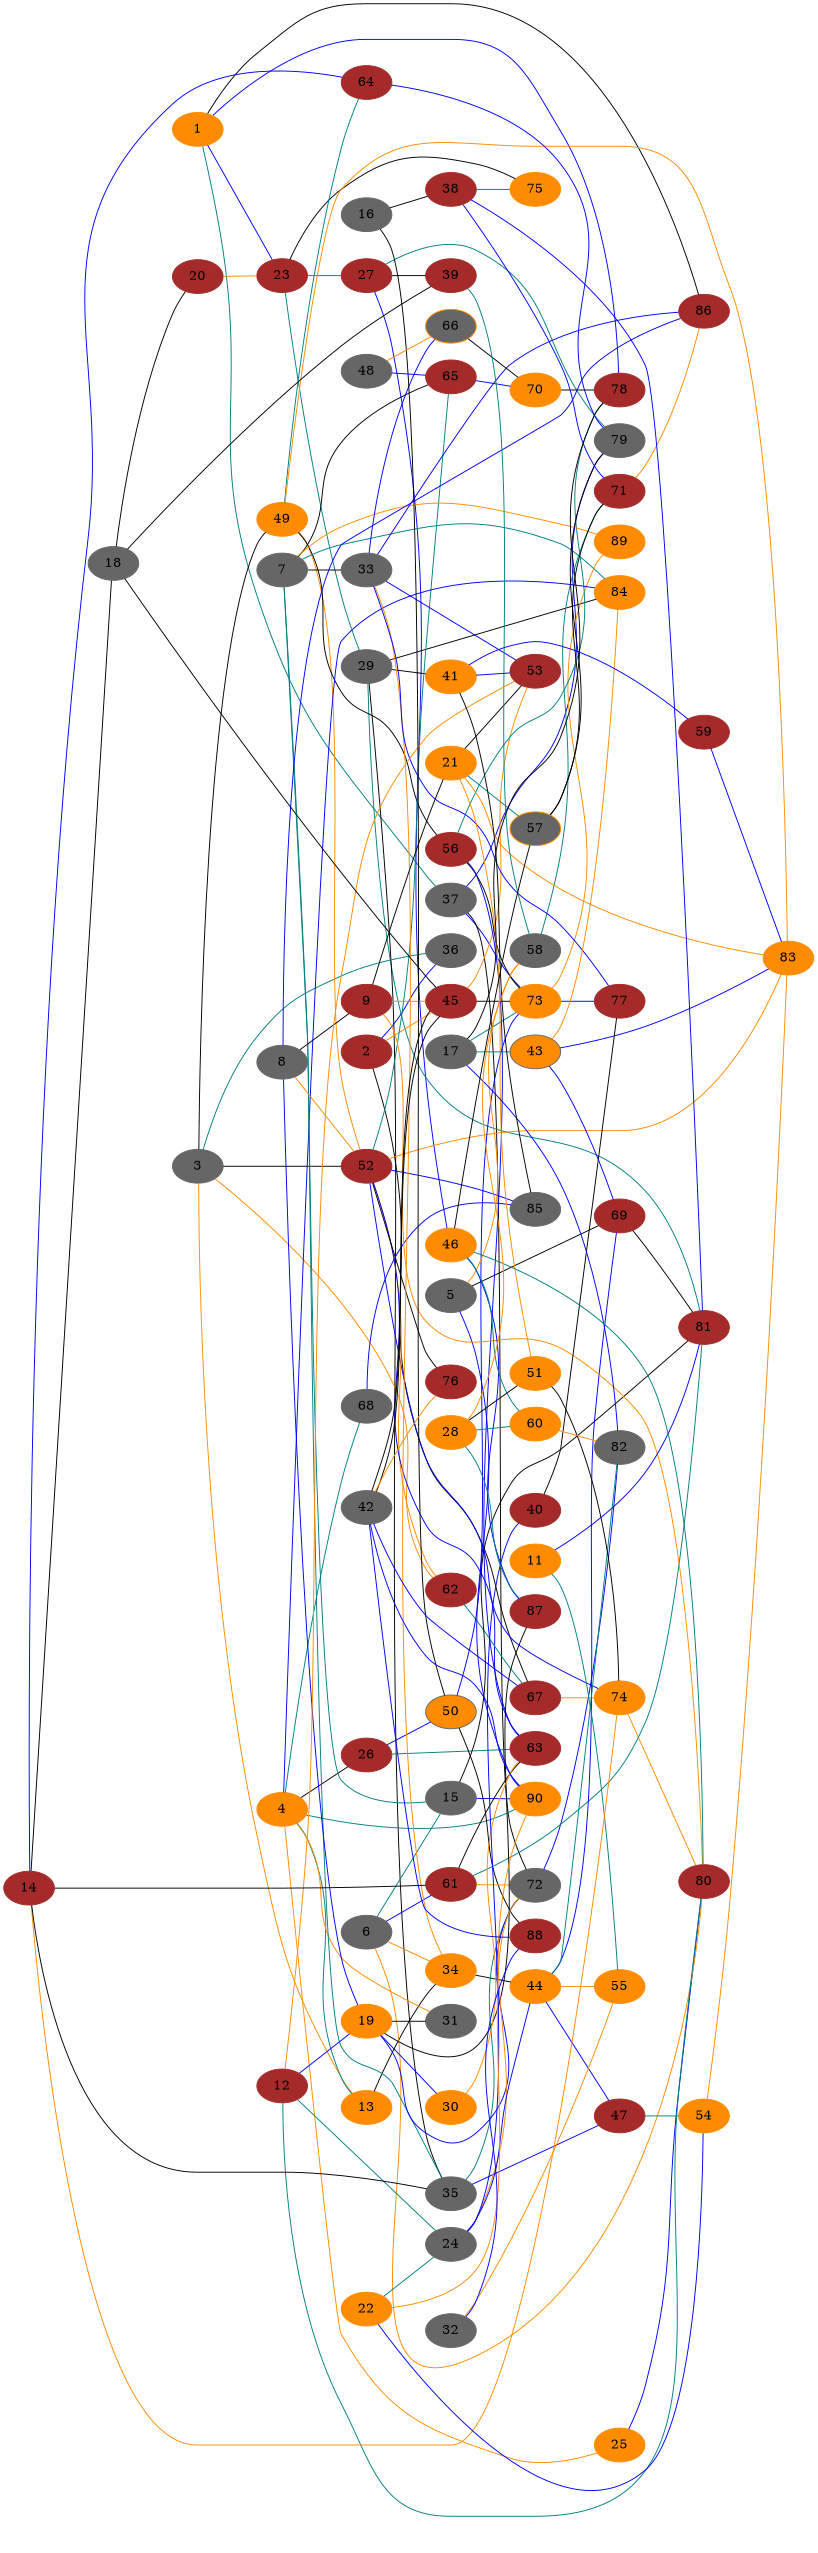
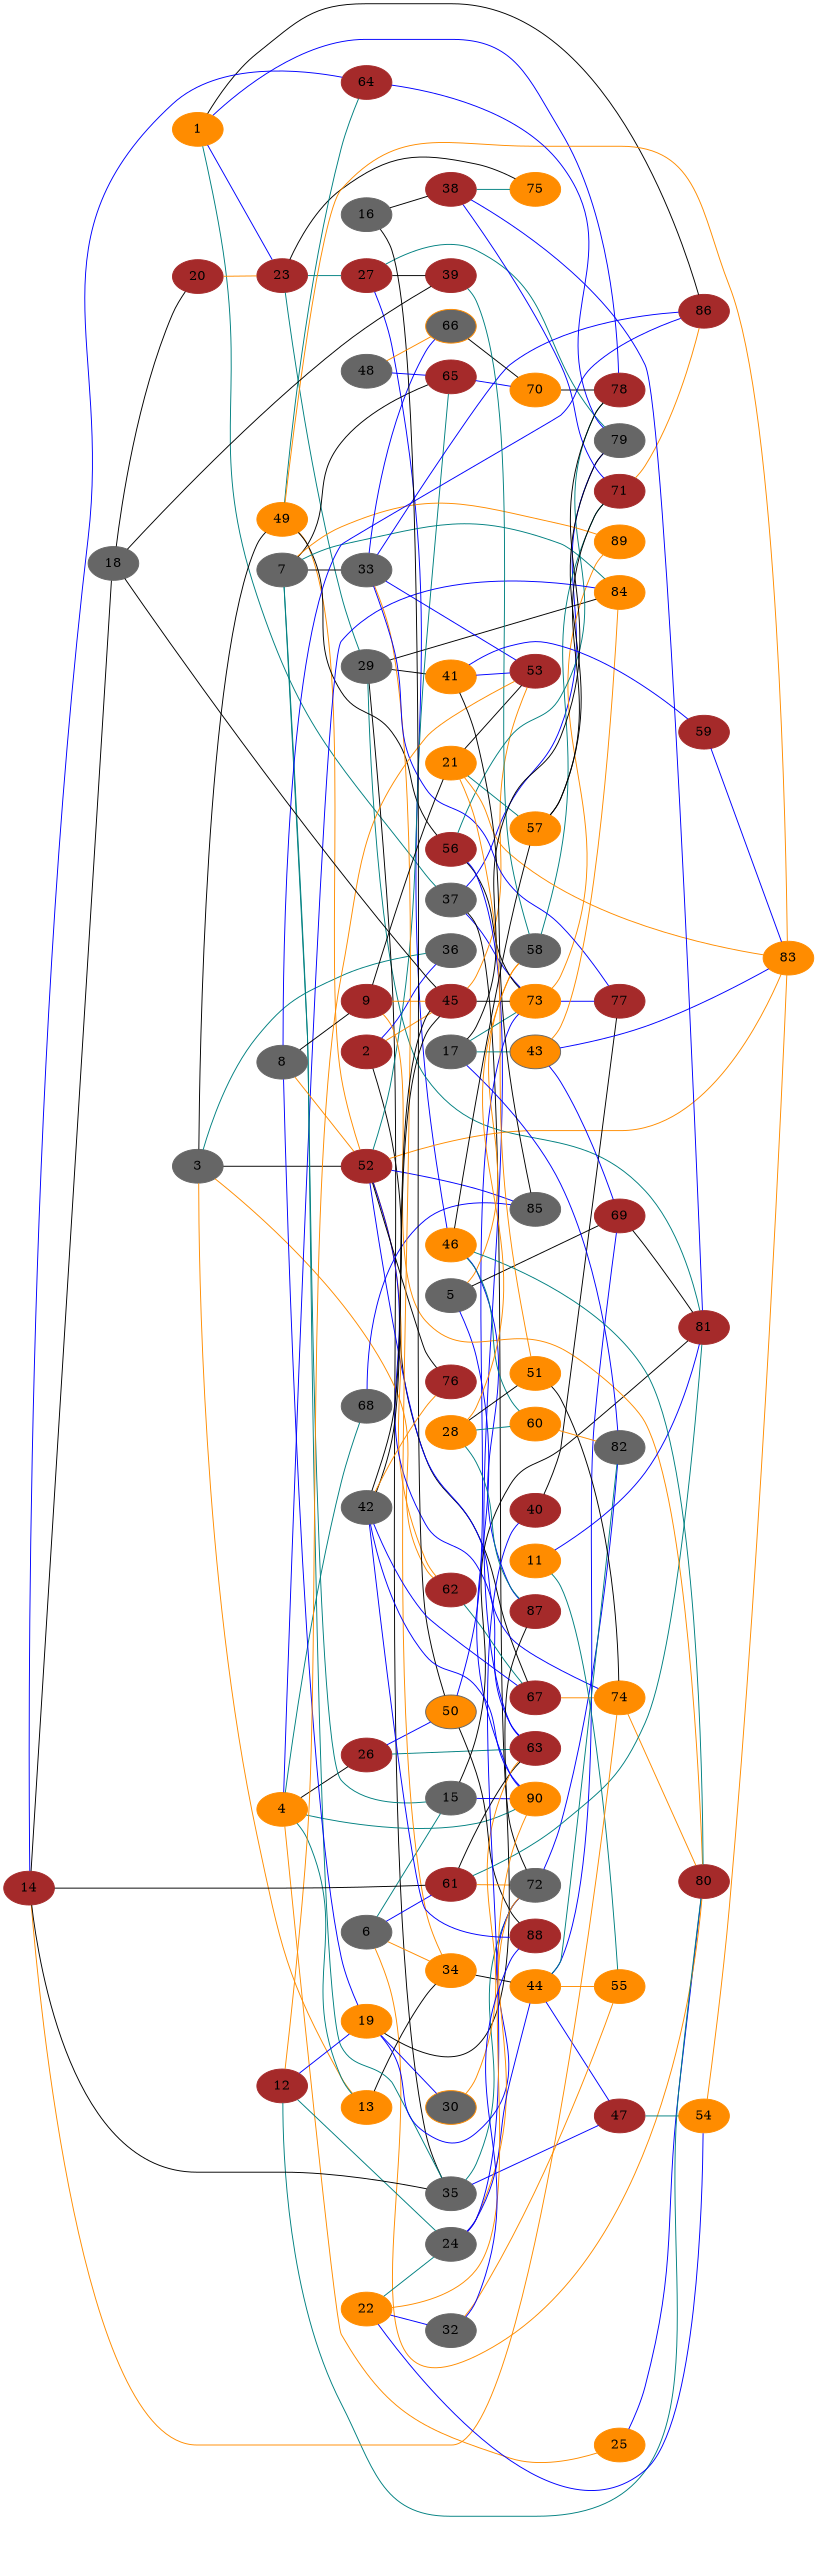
(535, 829) -> (535, 829)
(451, 2021) -> none
(451, 2108) -> (451, 2108)
none -> (409, 2320)
